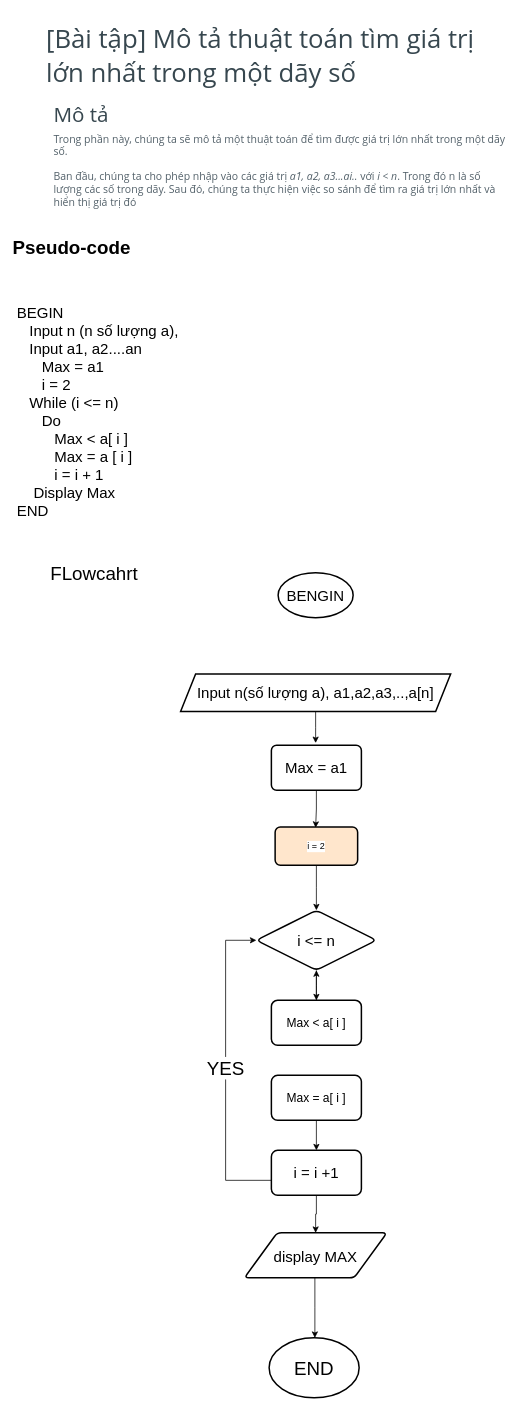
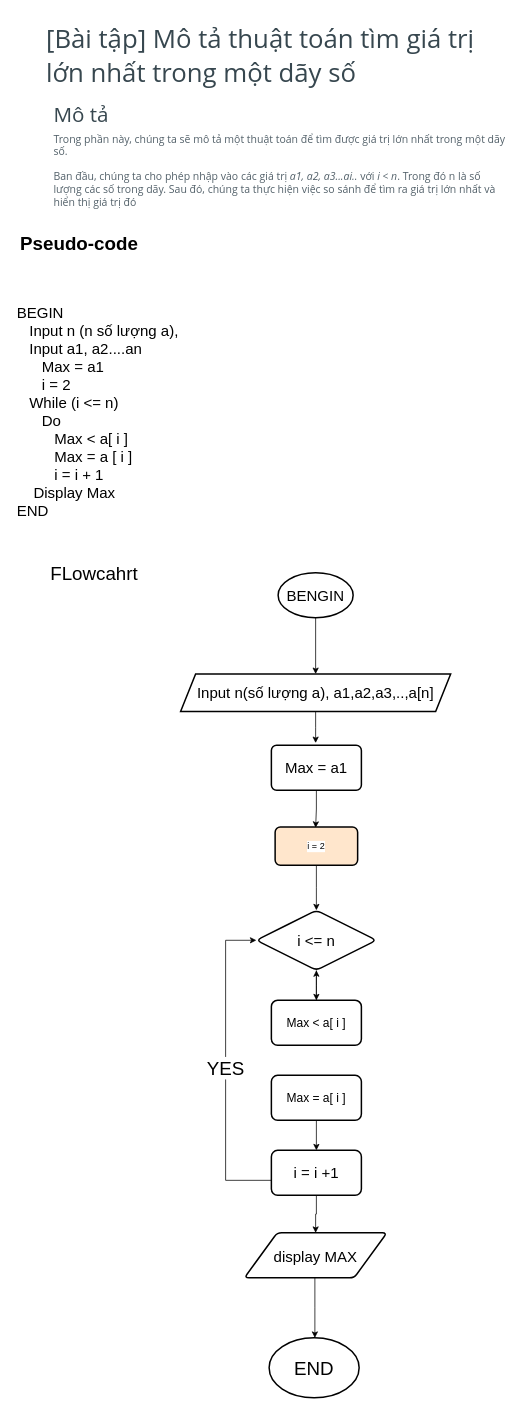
(72, 246) -> (79, 243)
none -> (315, 643)
